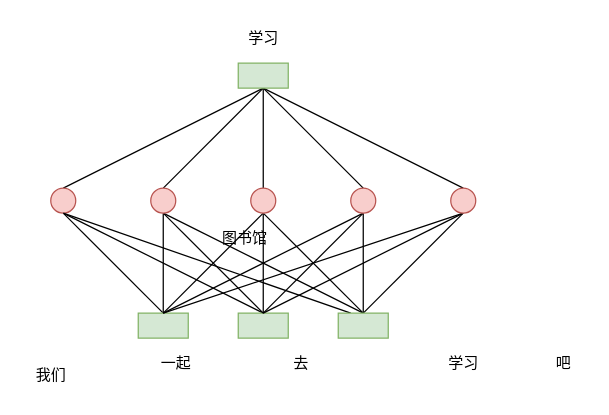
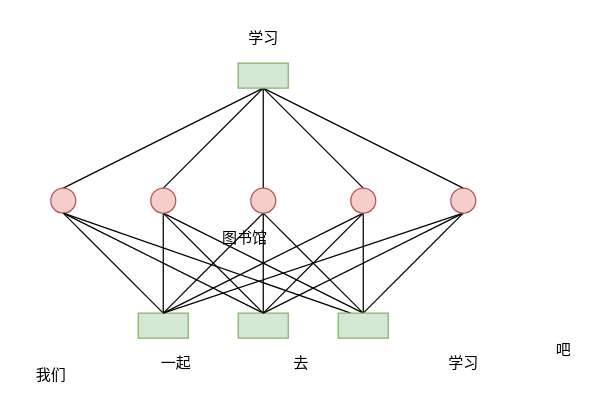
(563, 363) -> (563, 351)
